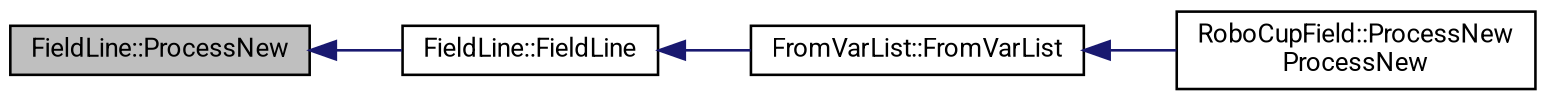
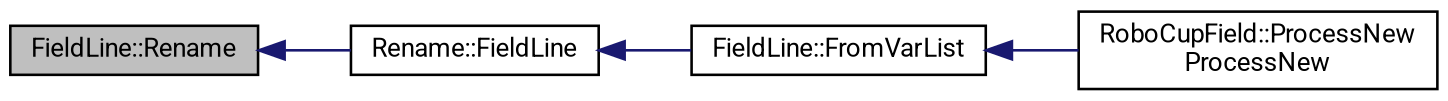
(160, 50) -> (134, 50)
(530, 50) -> (475, 50)
(917, 50) -> (839, 50)
